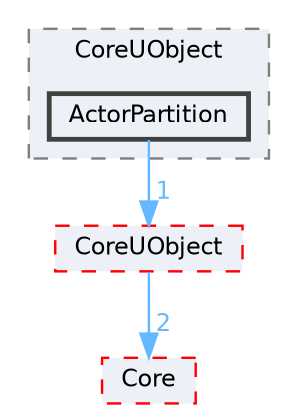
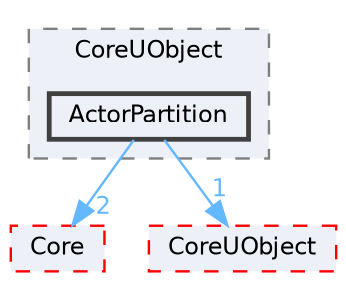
(149, 303) -> (109, 174)
